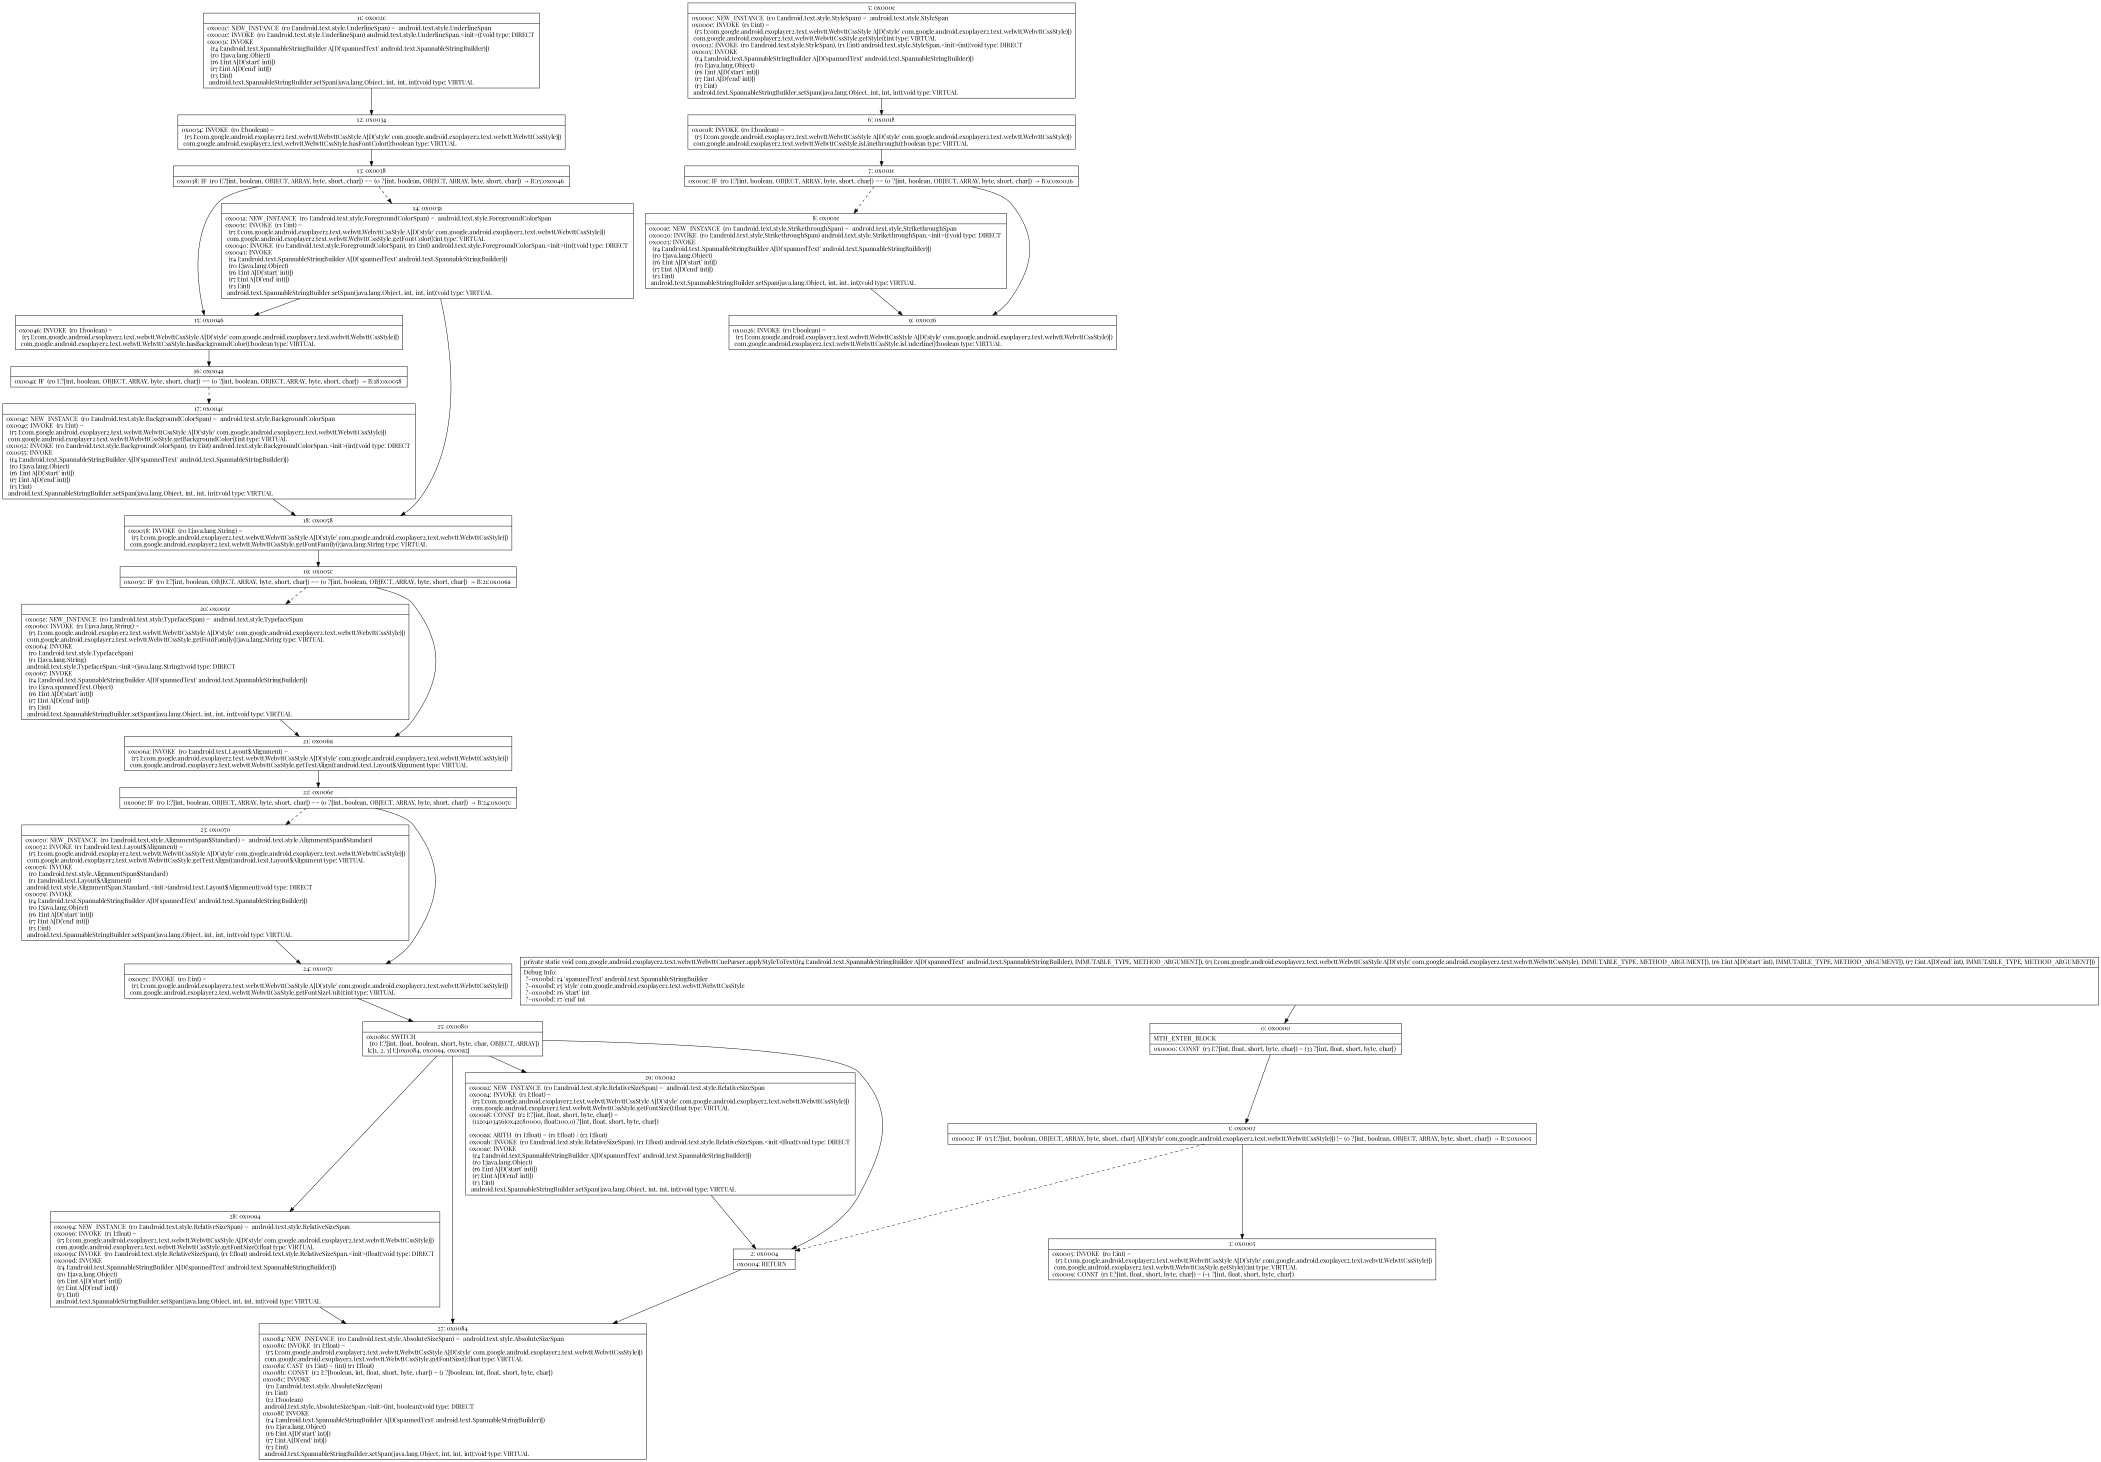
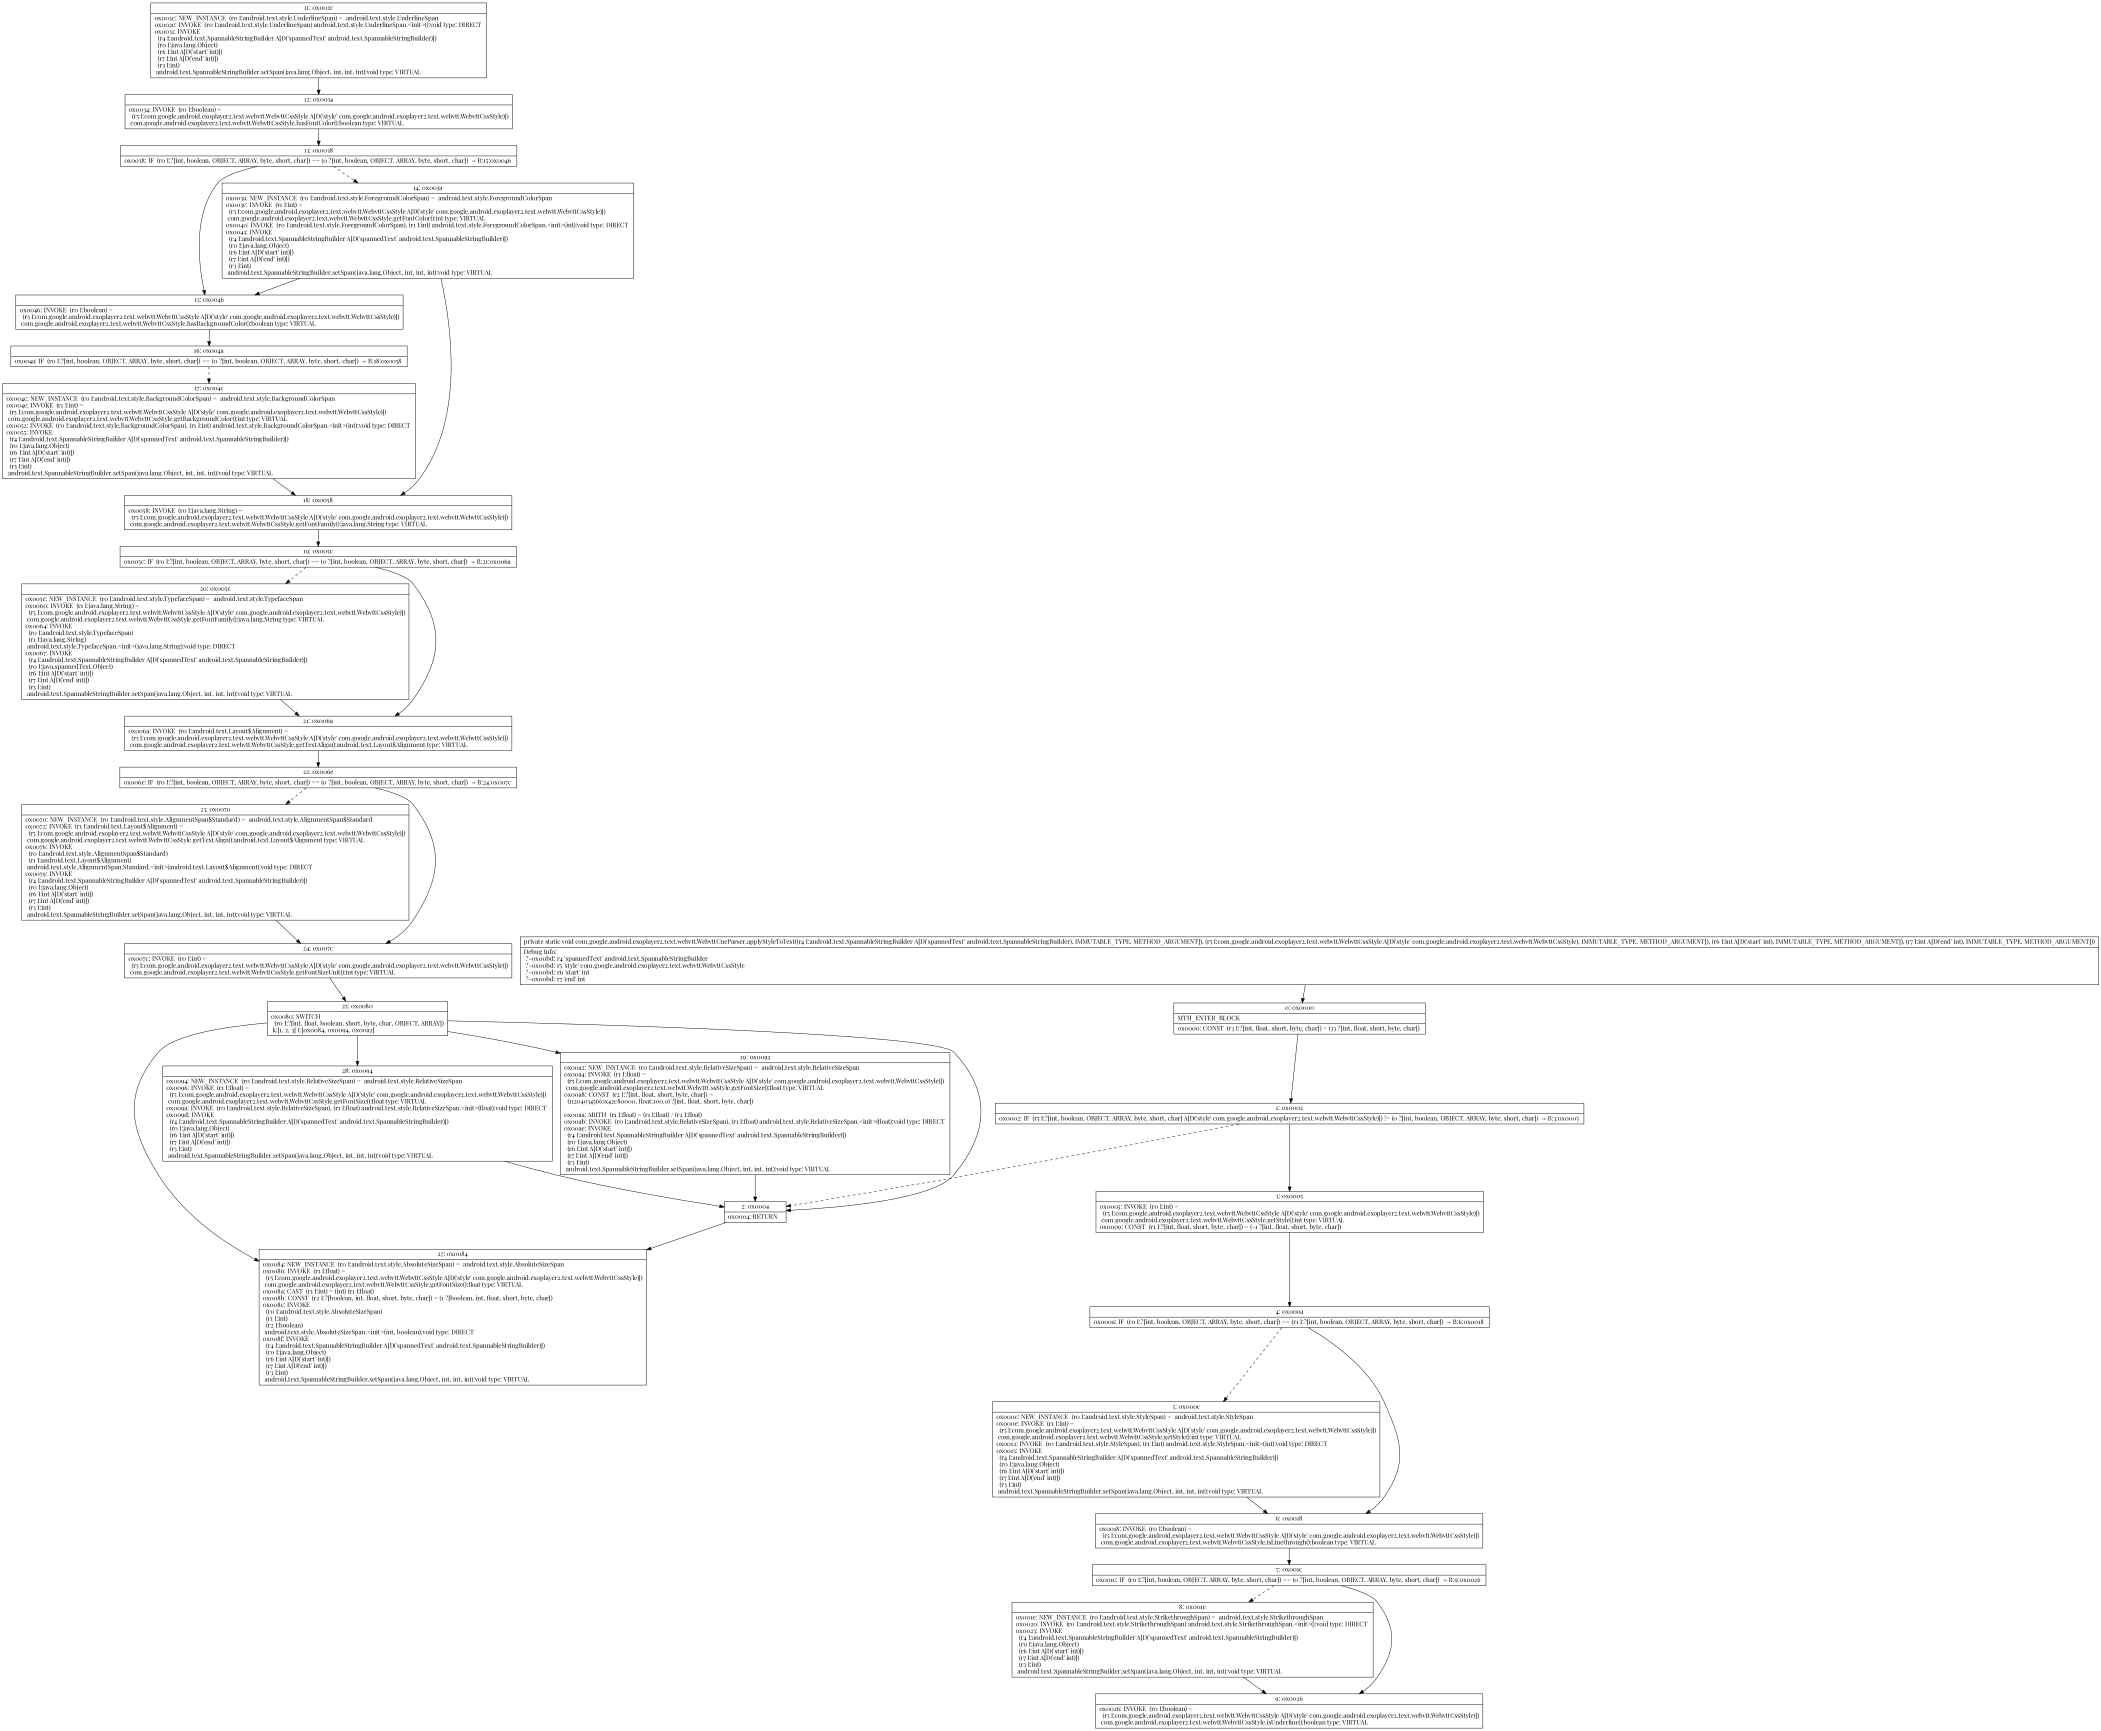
(331, 1314) -> (611, 1187)
none -> (1290, 1317)
